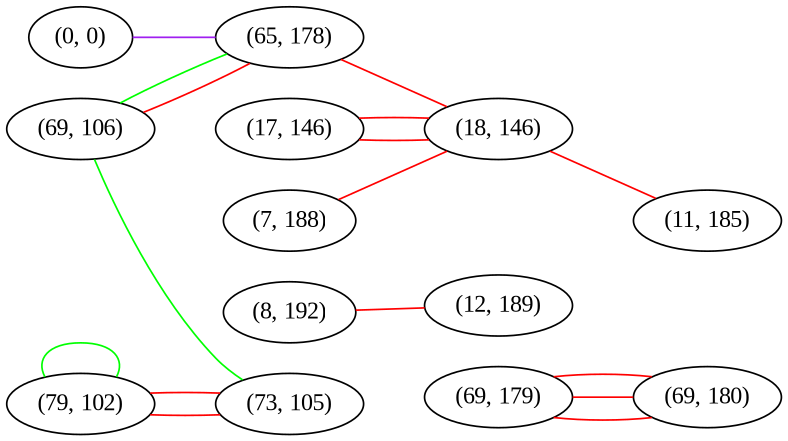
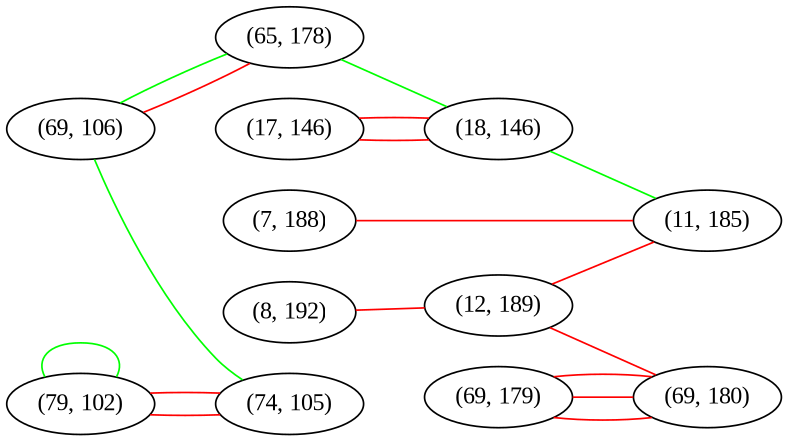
(81, 37) -> none
(394, 83) -> (394, 83)
(393, 175) -> (495, 221)
(603, 175) -> (603, 175)
none -> (603, 263)
none -> (603, 351)
(290, 404) -> (290, 404)
